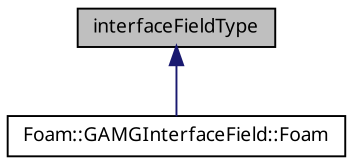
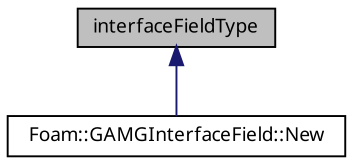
(176, 136) -> (176, 136)
